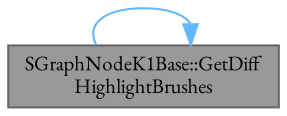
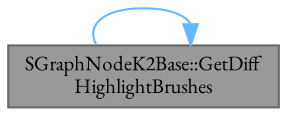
(144, 76) -> (144, 76)
